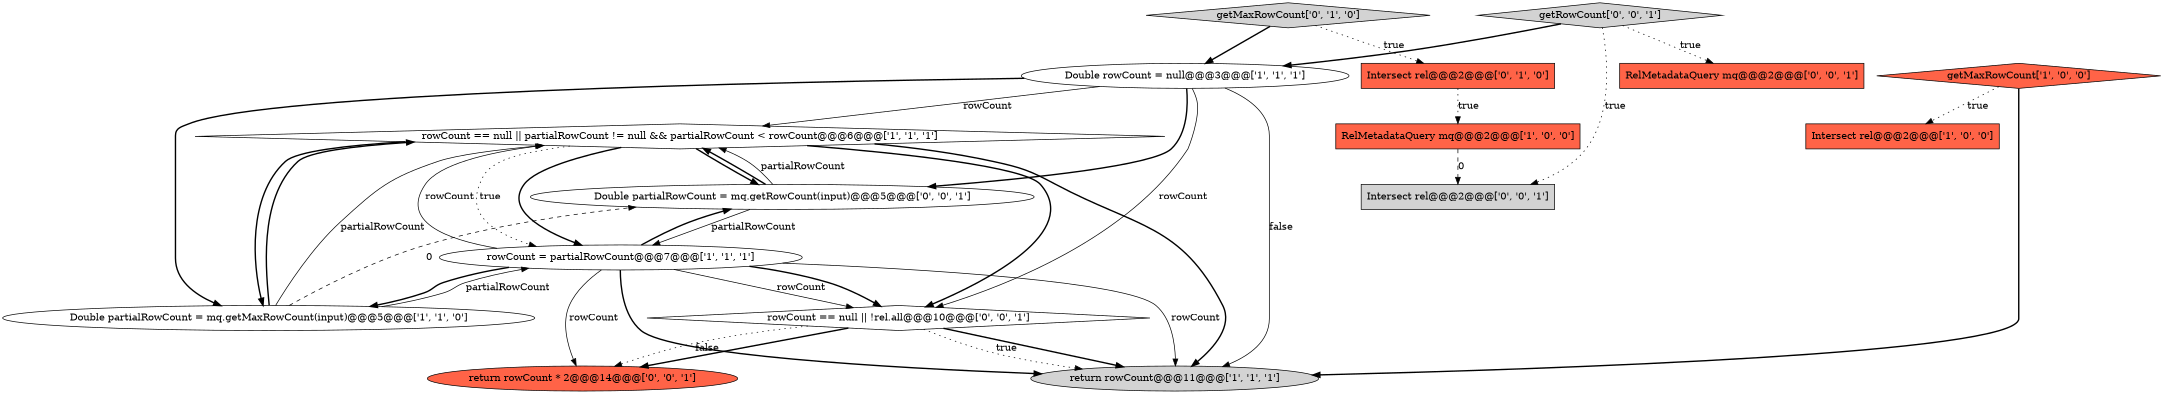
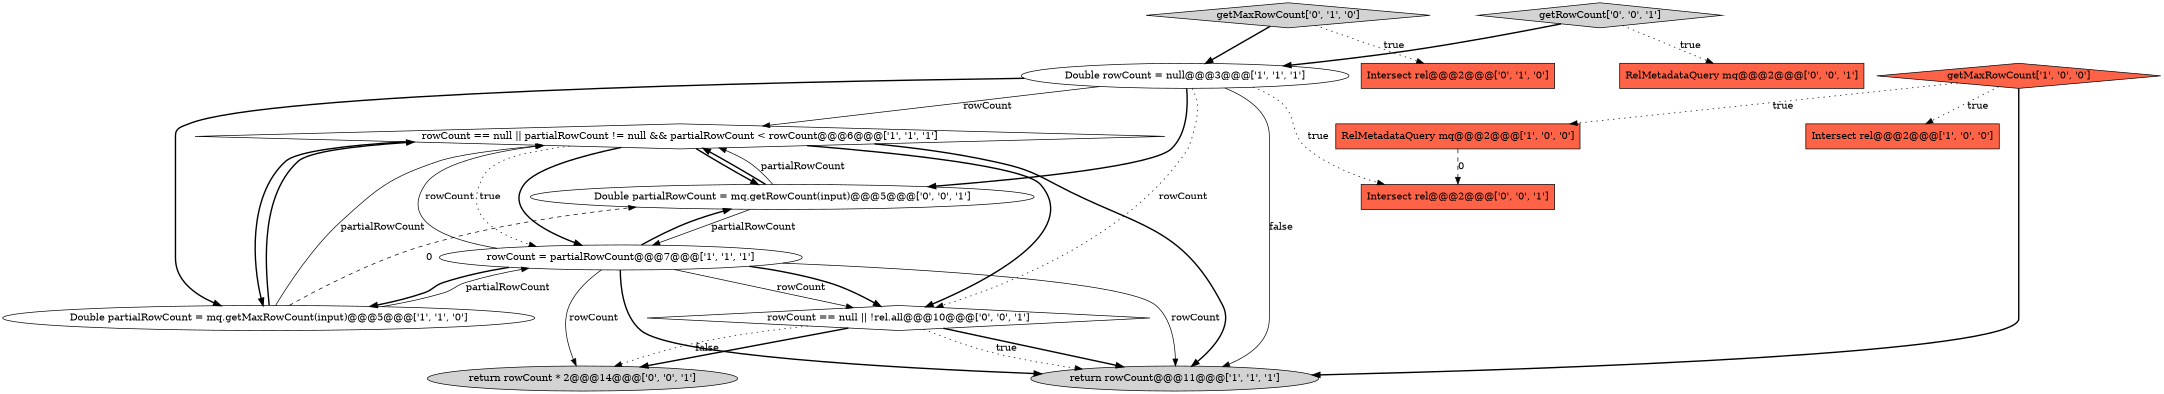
(1458, 103) -> (1767, 103)
(1601, 119) -> (1305, 146)
(1458, 197) -> (1458, 197)
(1105, 230) -> (1105, 230)
(583, 379) -> (583, 379)
